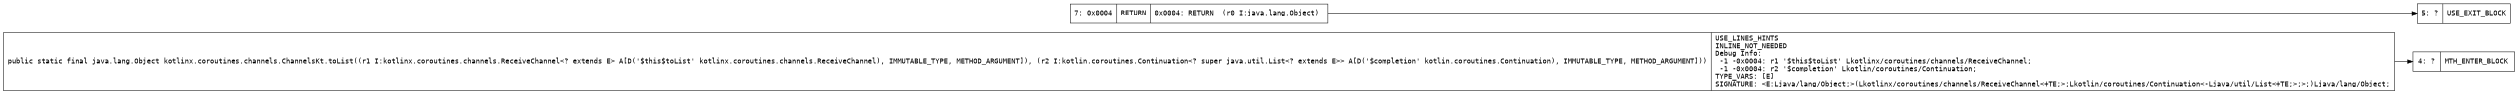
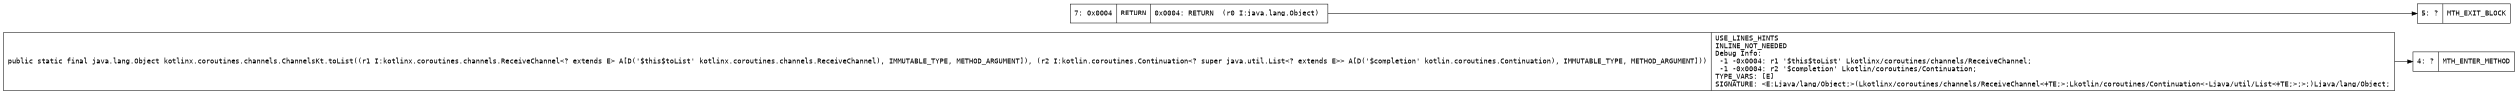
(2477, 13) -> (2477, 13)
(2476, 61) -> (2477, 61)
